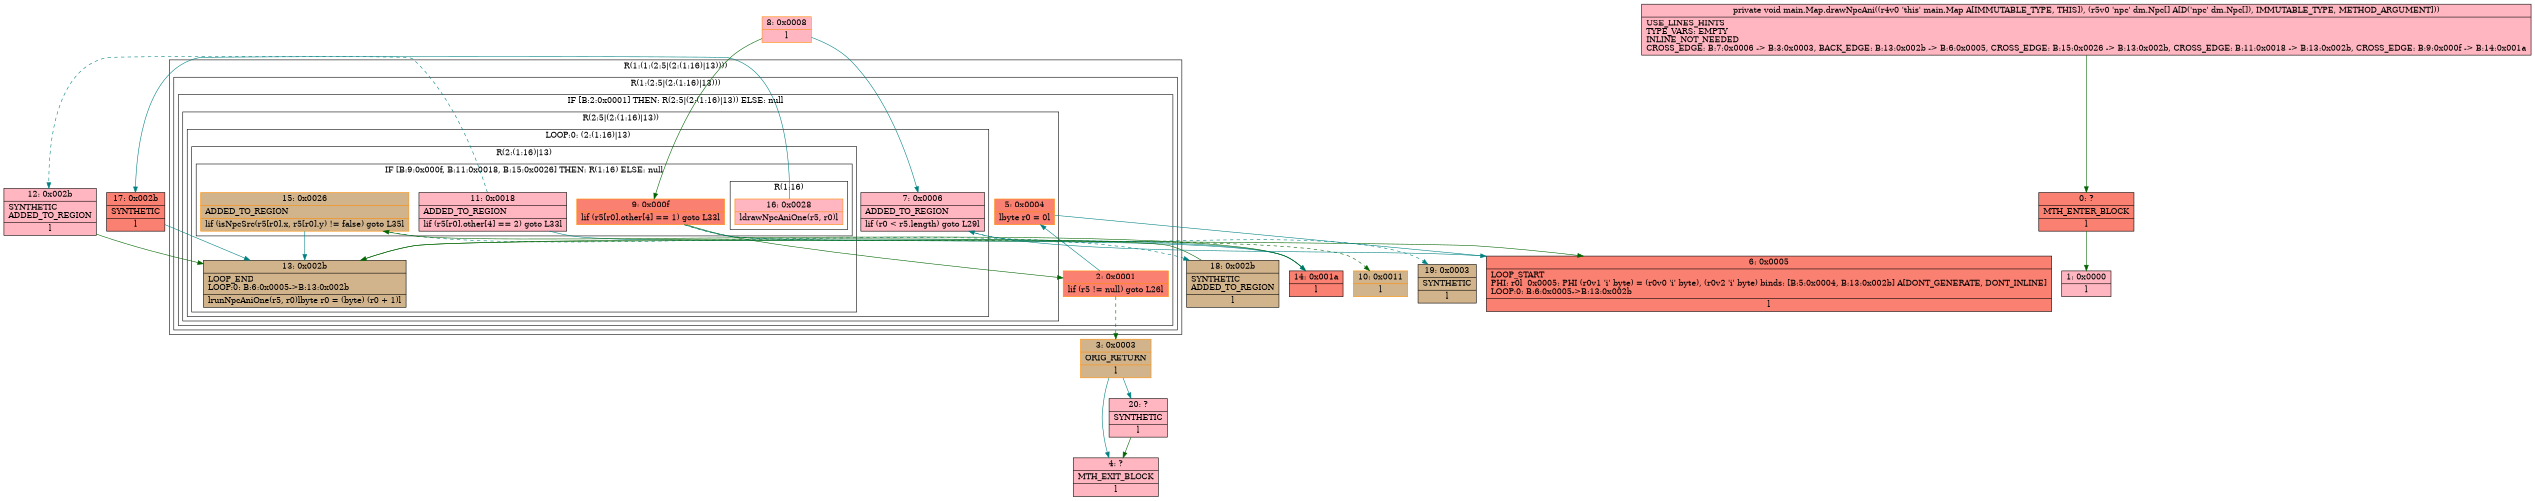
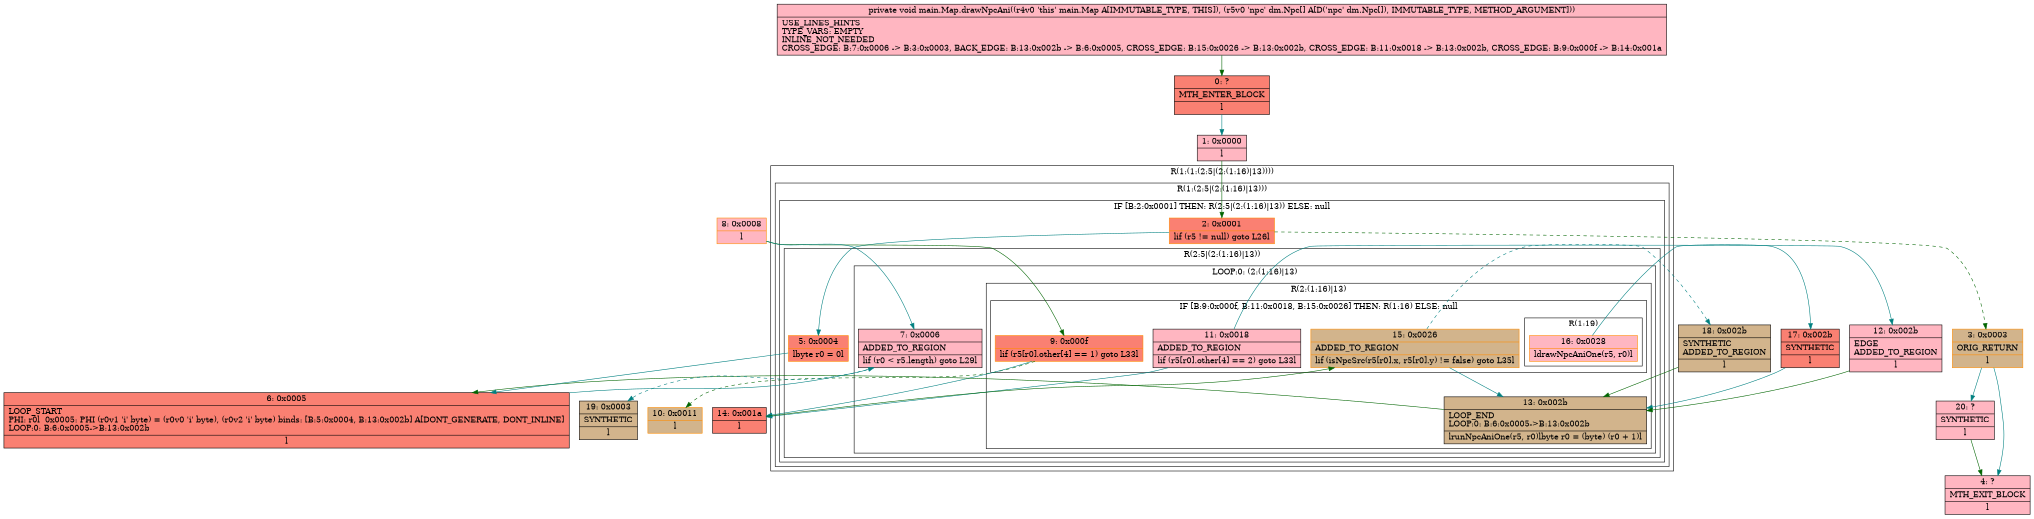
(187, 57) -> (1564, 245)
(789, 188) -> (1583, 324)
(33, 207) -> (1866, 344)
(2086, 248) -> (1222, 122)
(871, 257) -> (1222, 187)
